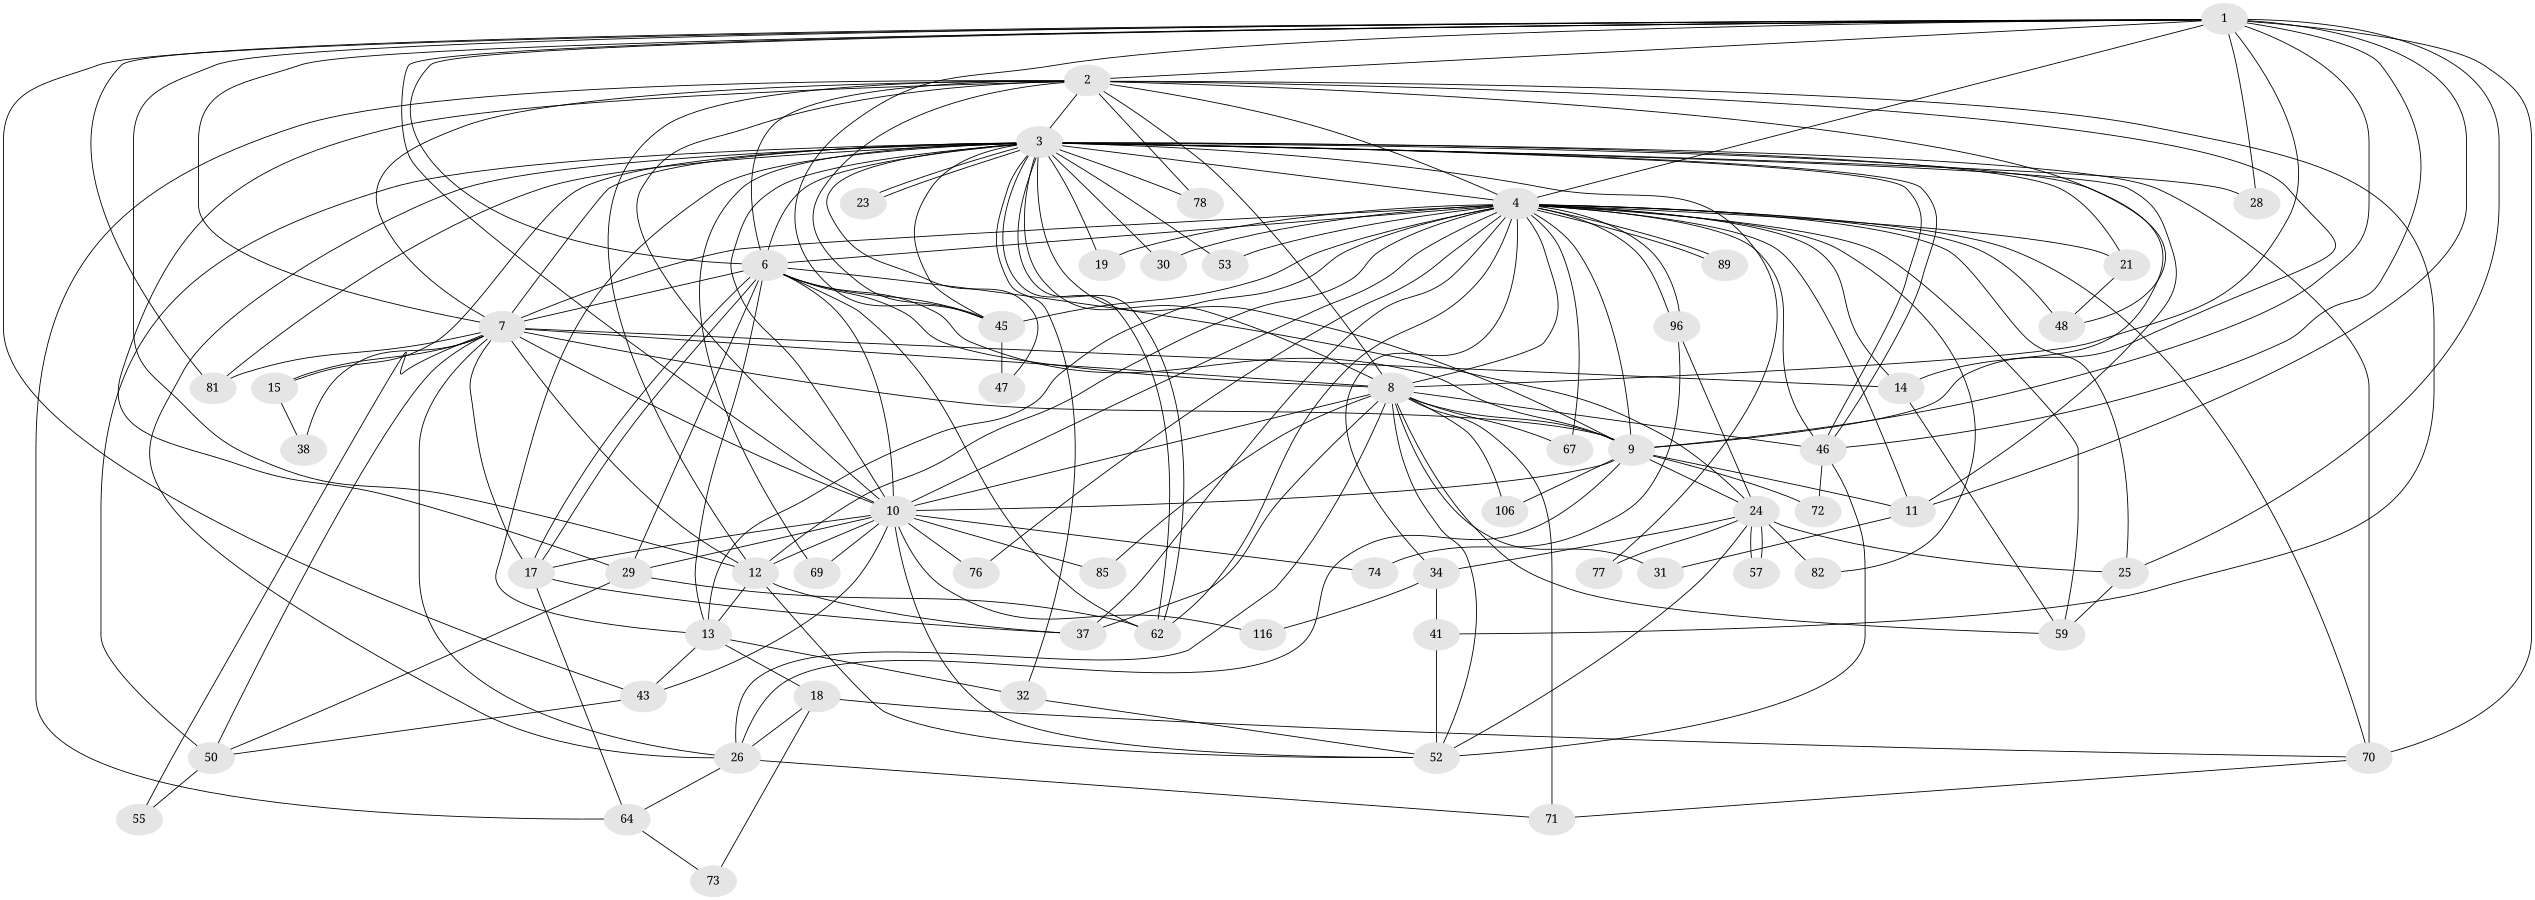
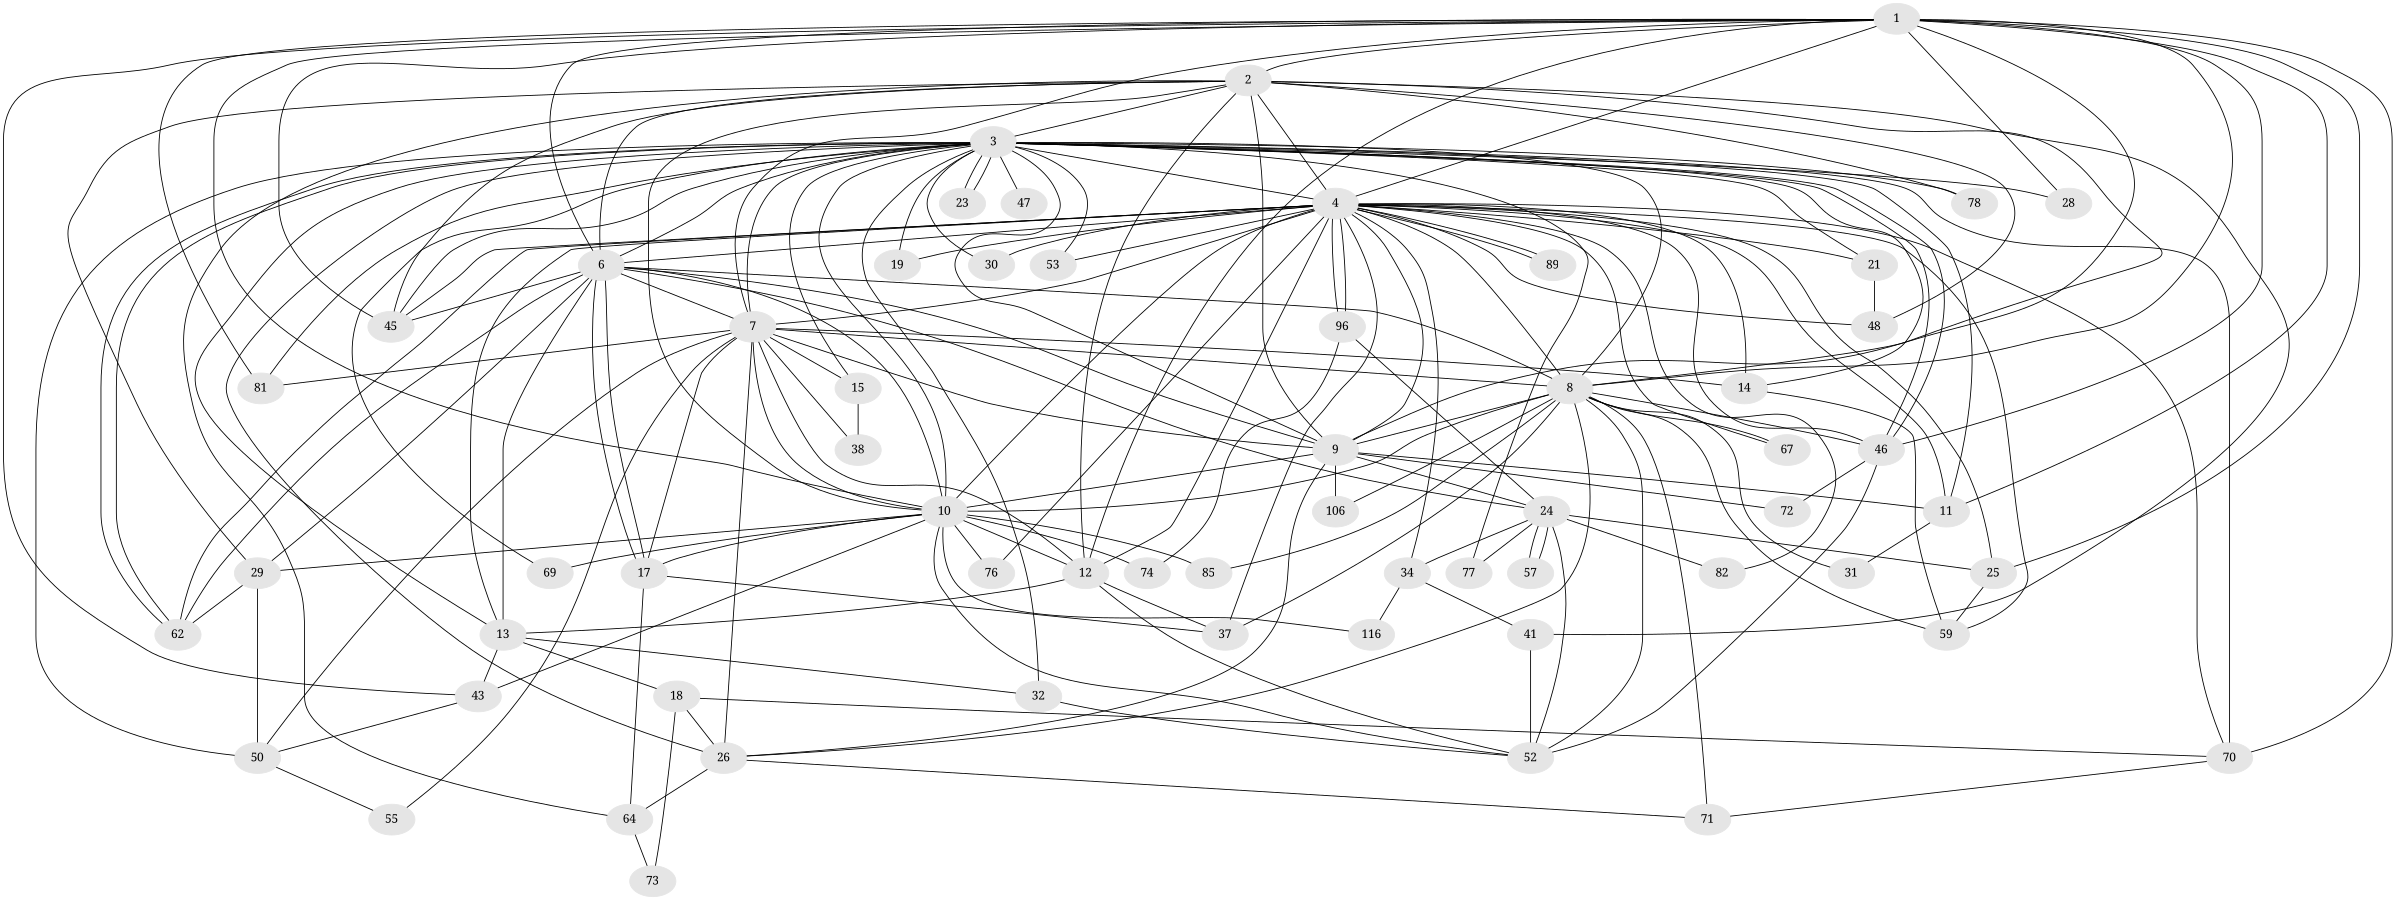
(488, 120) -> none
(1002, 358) -> none
